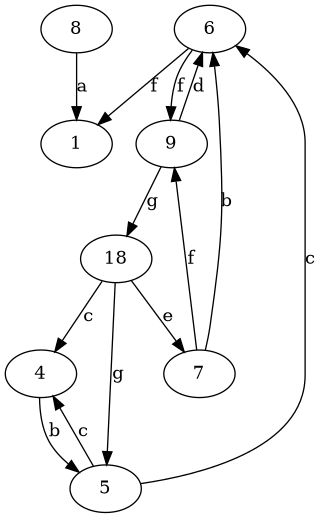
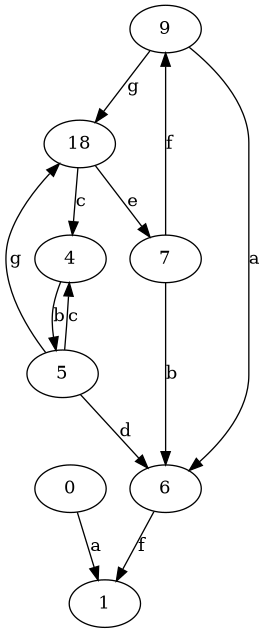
(77, 29) -> (71, 489)
(177, 77) -> none
(199, 87) -> (255, 259)
(310, 259) -> (126, 431)
(111, 367) -> (6, 262)
